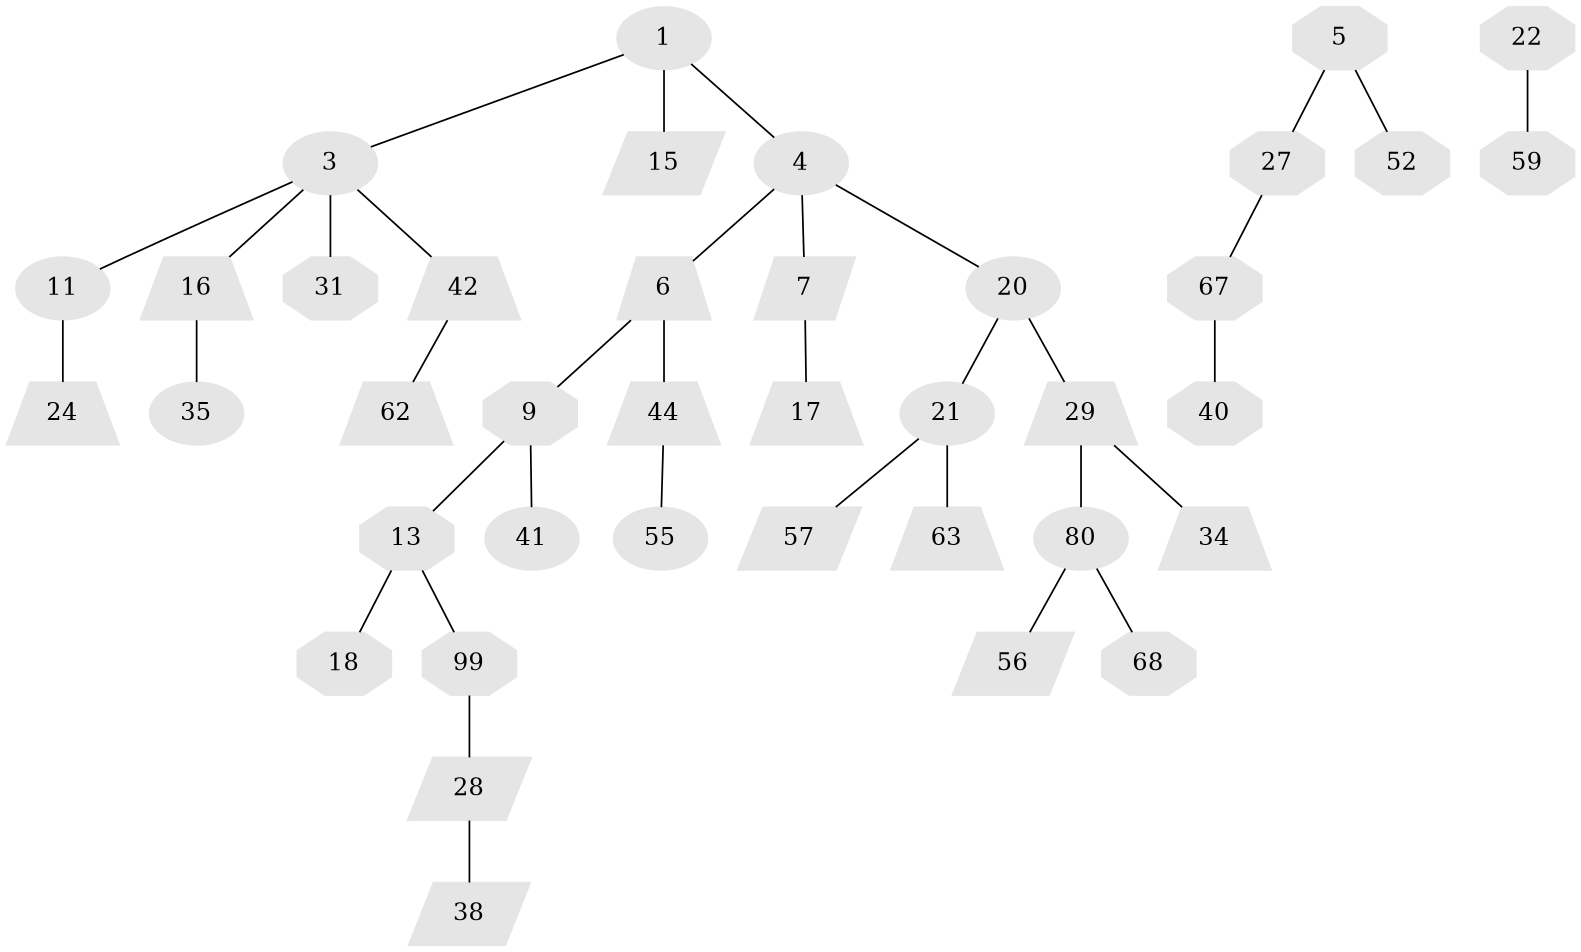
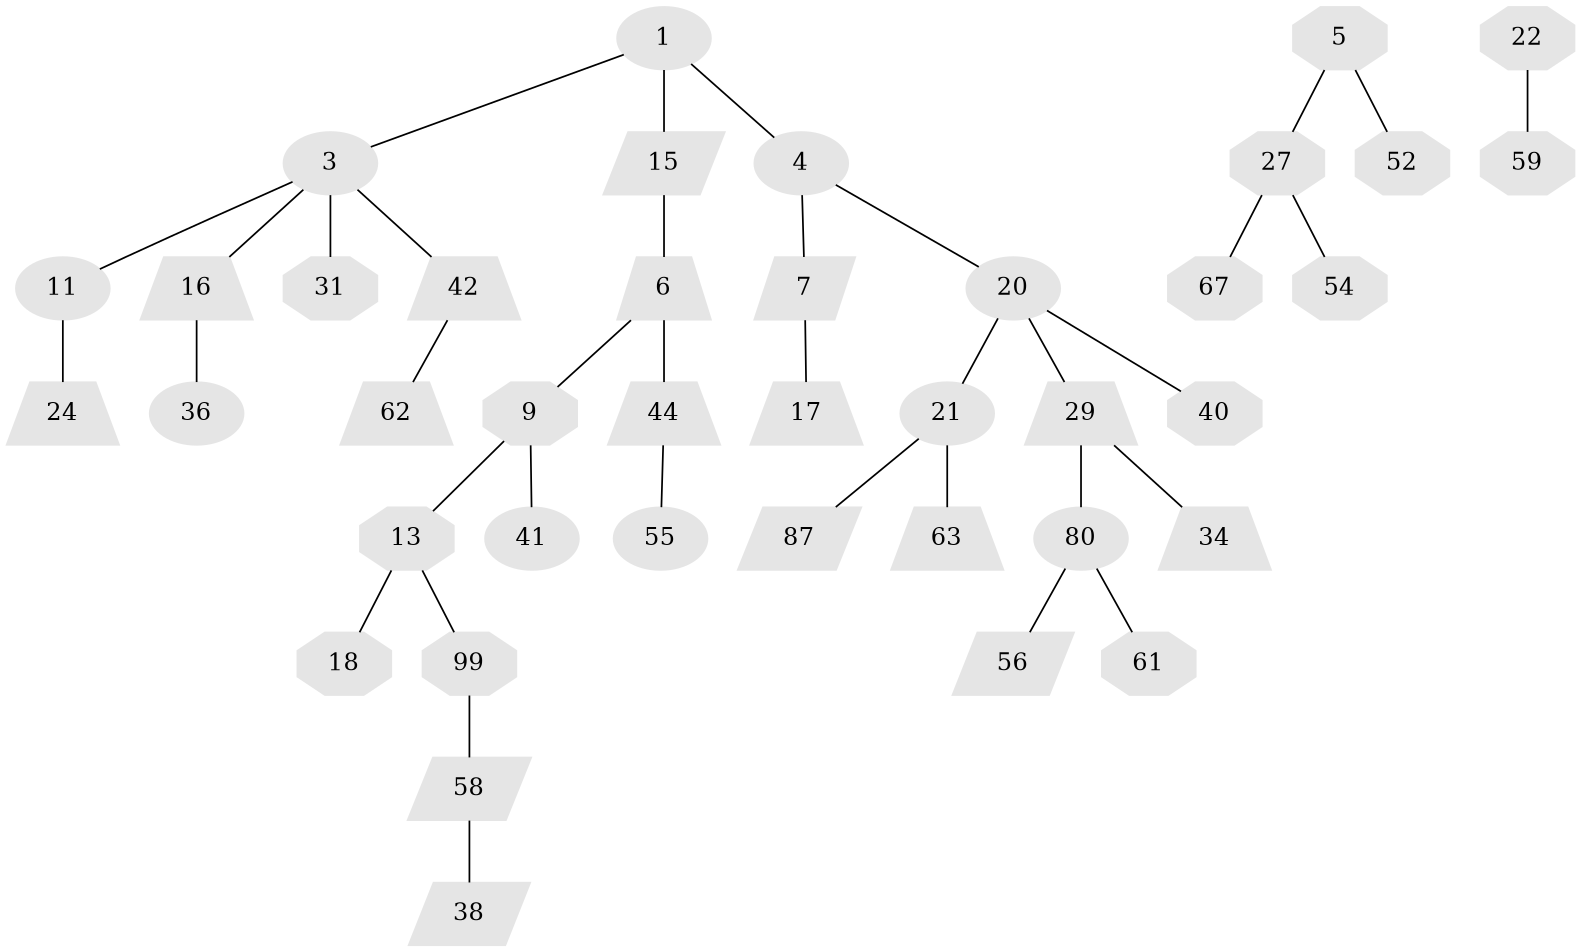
(734, 225) -> (664, 226)
none -> (1340, 288)
(1215, 351) -> (1114, 351)
(197, 414) -> (197, 414)
(800, 539) -> (800, 539)
(1149, 664) -> (1149, 664)
(469, 789) -> (469, 789)
